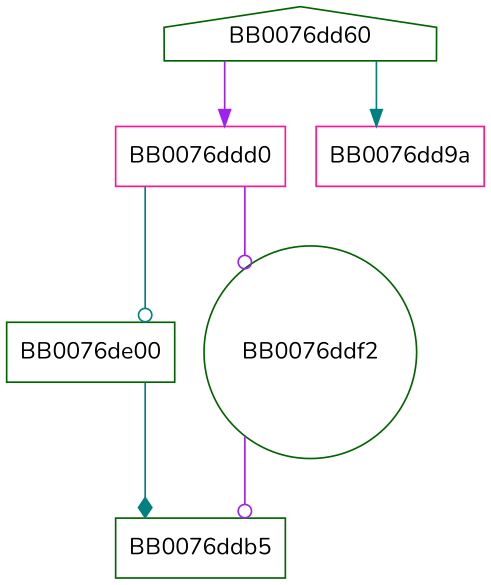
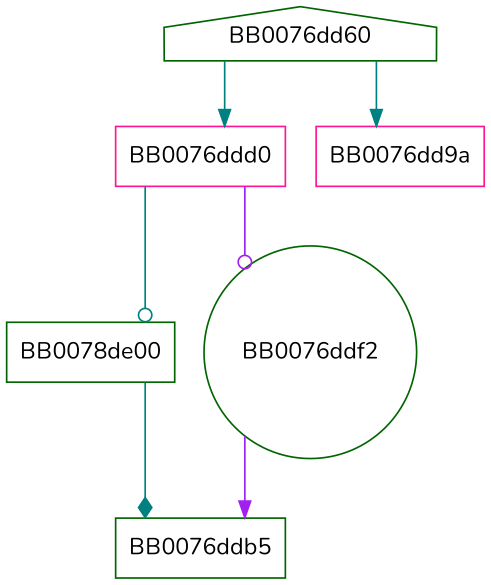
(225, 85) -> (225, 85)
(91, 352) -> (91, 352)
(245, 470) -> (245, 468)
